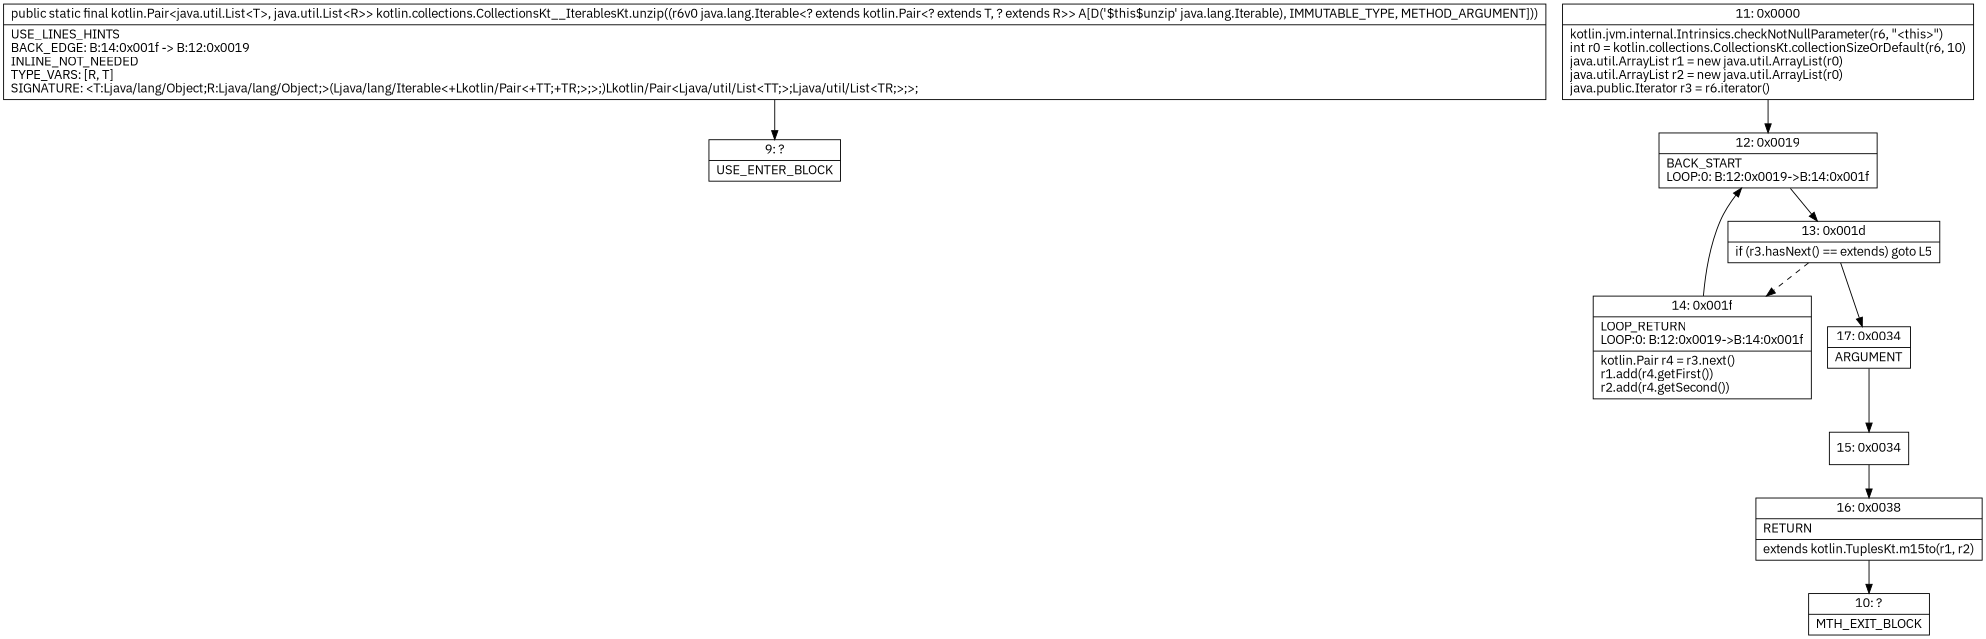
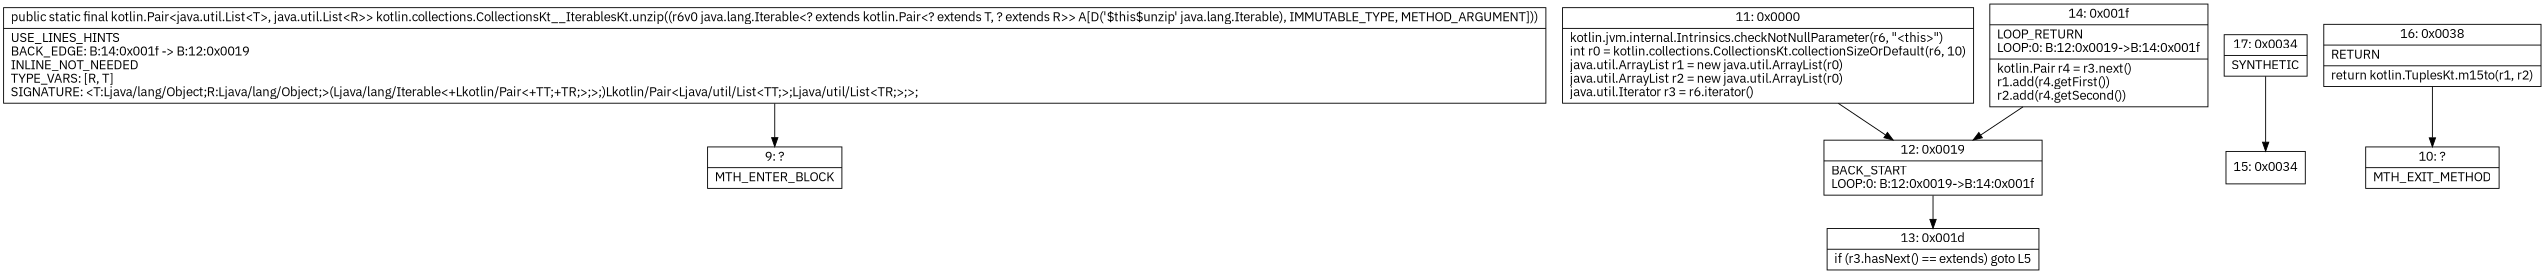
(1670, 89) -> (1662, 92)
(775, 170) -> (775, 178)
(1791, 277) -> none
(1850, 290) -> none
(1869, 357) -> (2266, 65)
(1869, 477) -> none
(1869, 549) -> (2432, 76)
(1869, 624) -> (2432, 178)
